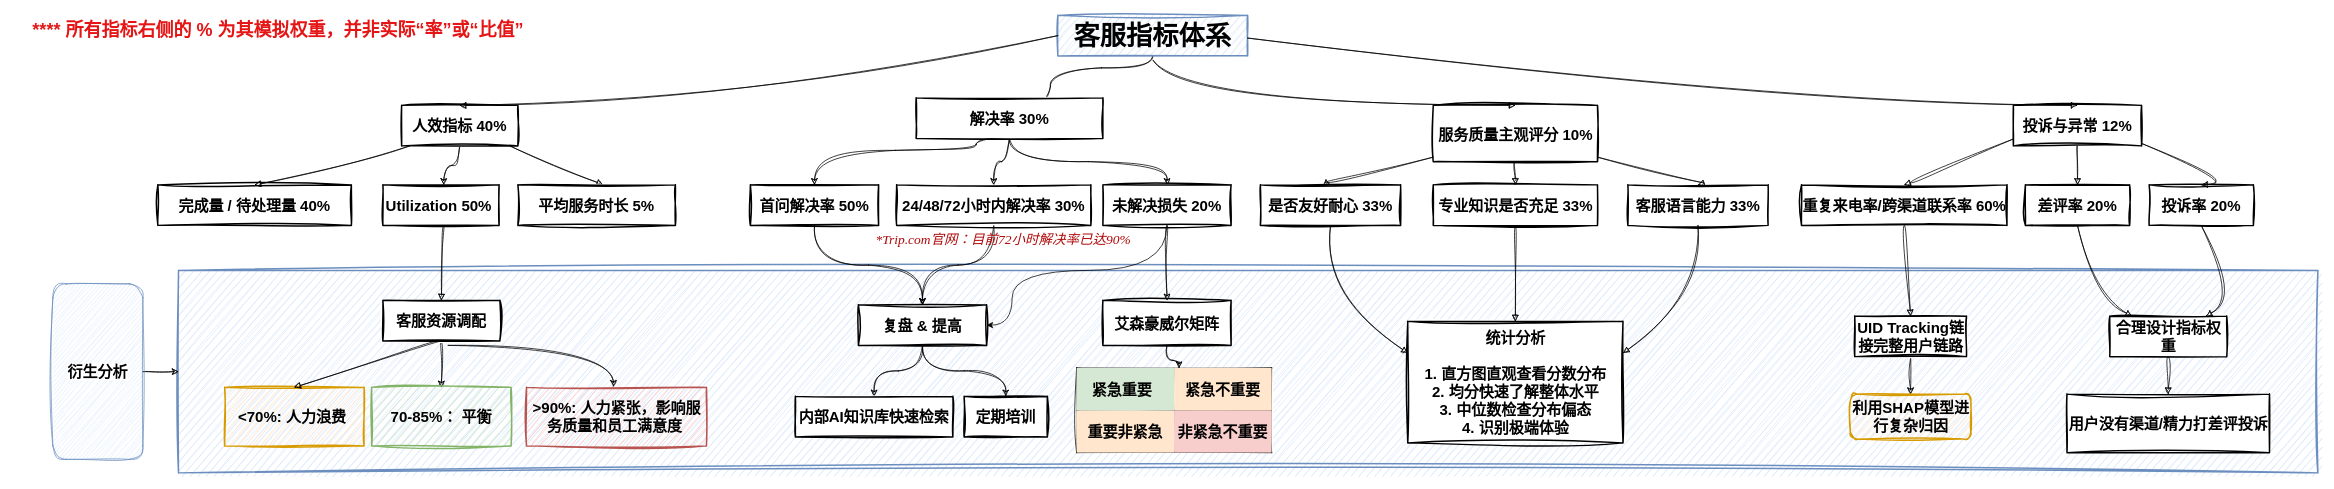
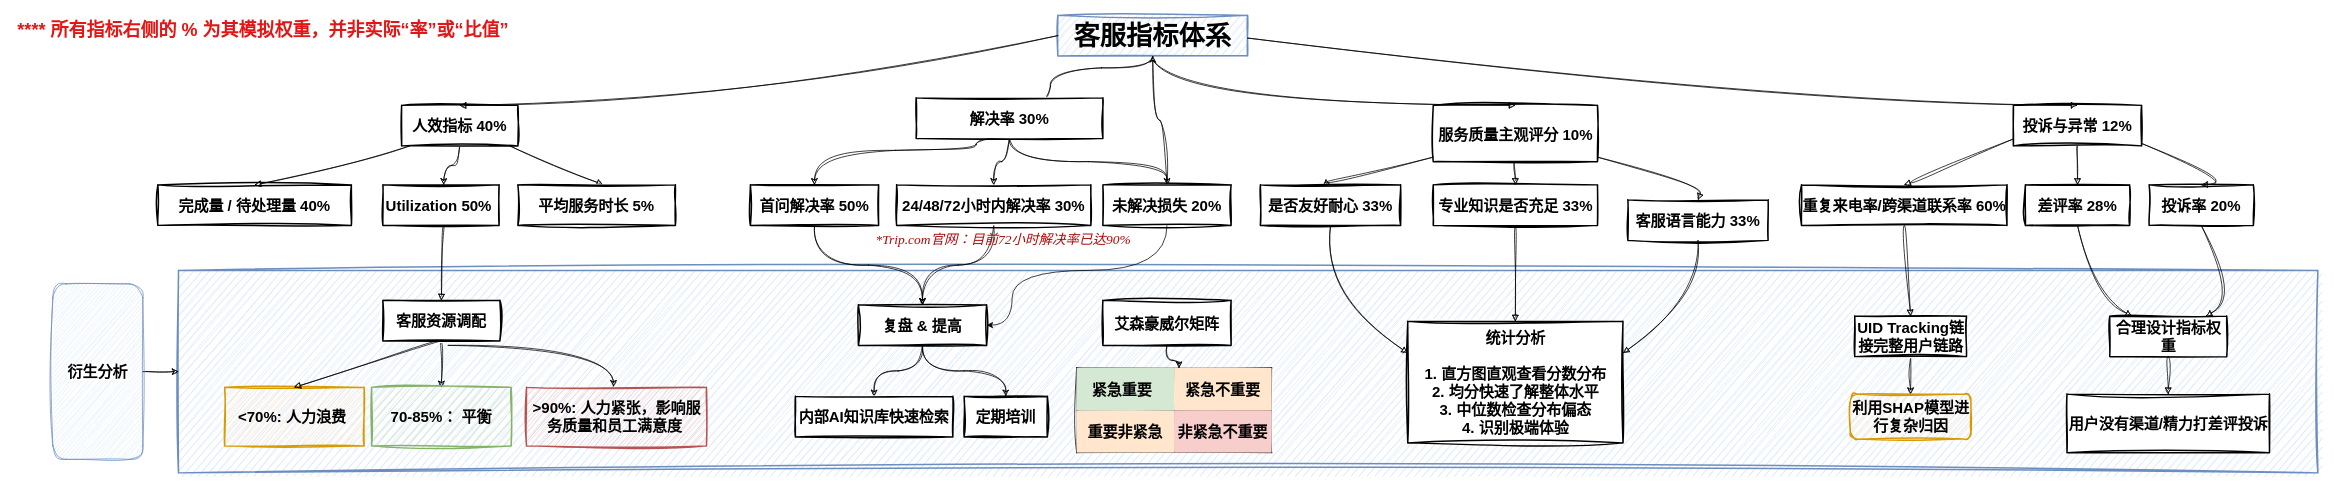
(278, 30) -> (263, 30)
(1698, 205) -> (1698, 220)
(2078, 205) -> (2078, 205)
(1167, 258) -> (1158, 119)
